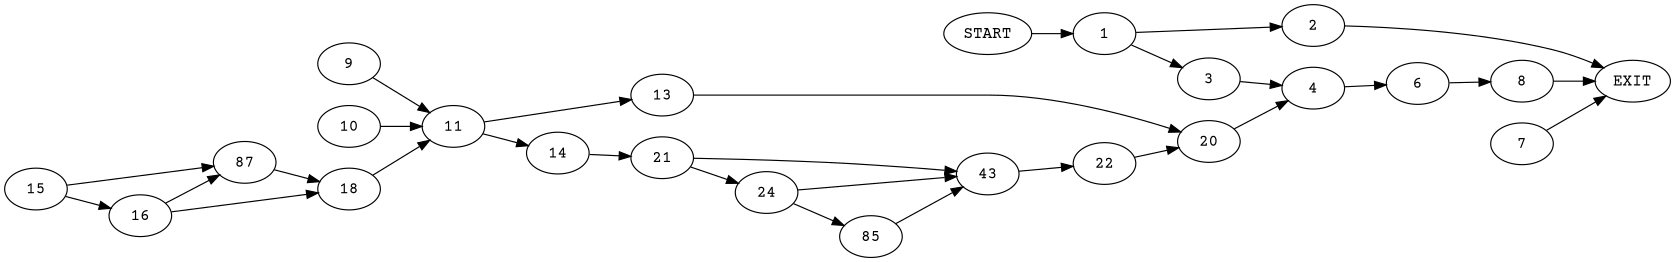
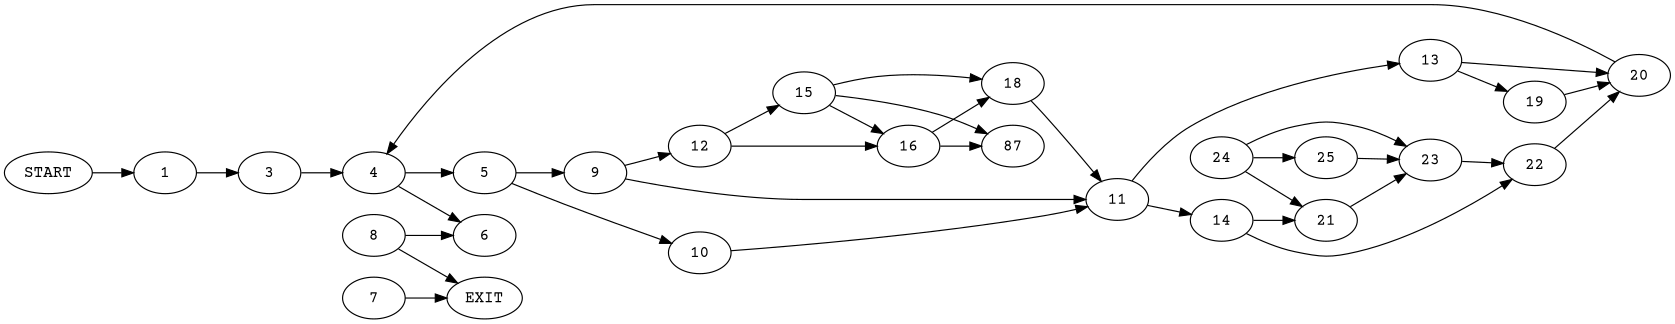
(1313, 26) -> none
(1464, 82) -> (423, 235)
none -> (1535, 102)
none -> (700, 146)
none -> (485, 173)
(709, 173) -> (1269, 186)
(291, 174) -> (901, 75)
(988, 174) -> (1430, 160)
(871, 237) -> (1326, 158)
none -> (1379, 246)
